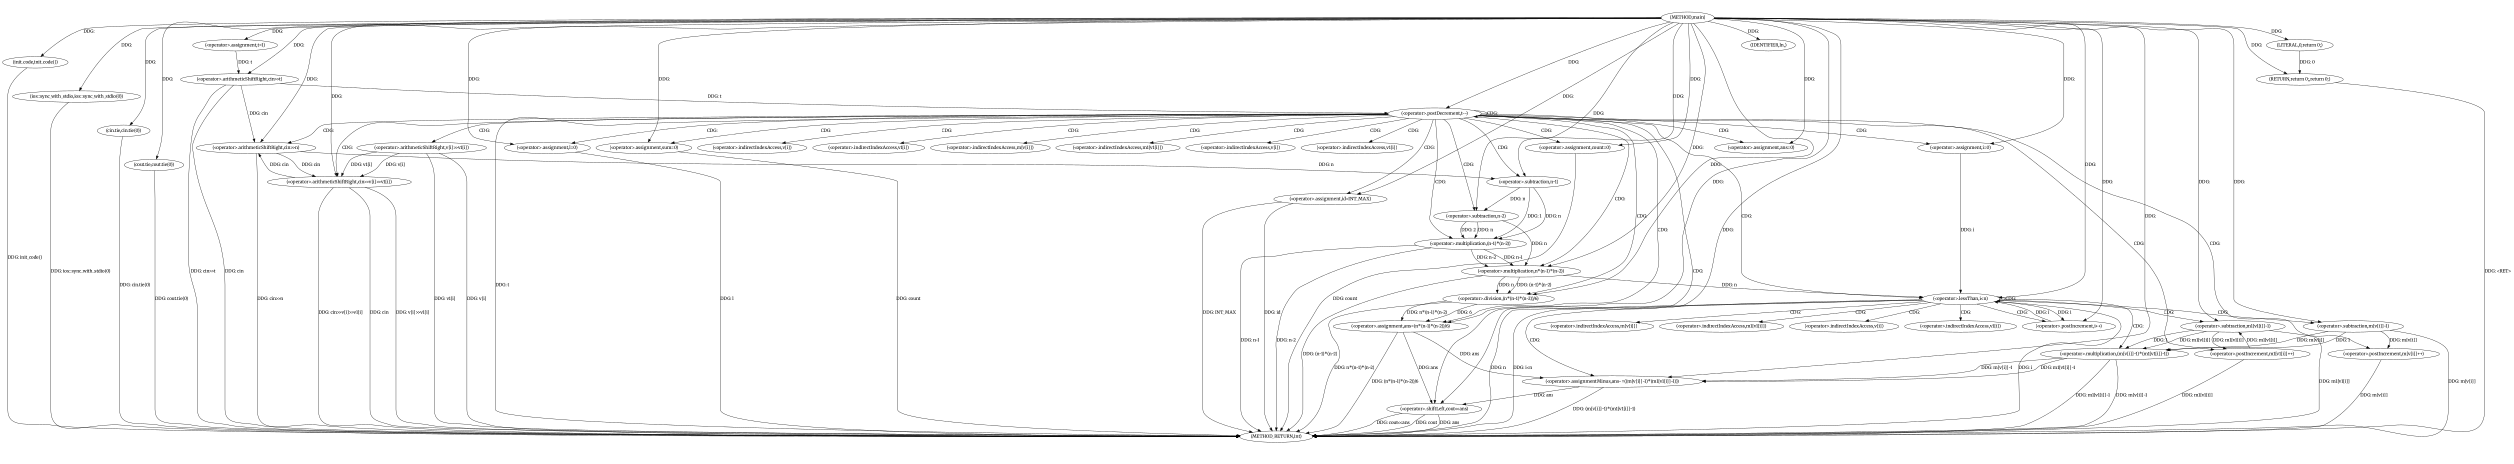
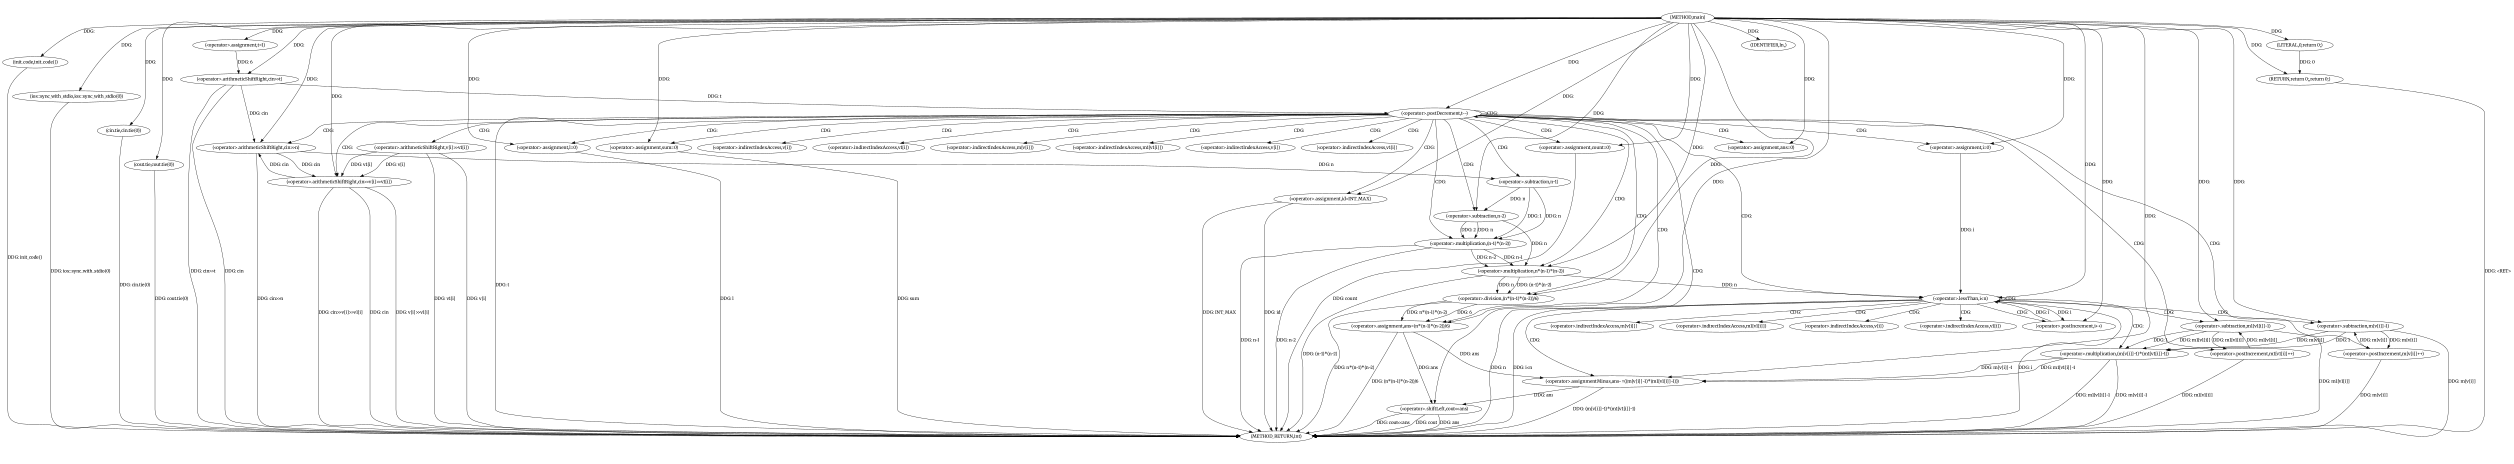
(245, 62) -> (245, 62)
(1637, 140) -> none
(1723, 228) -> none
(909, 299) -> (909, 299)
none -> (2360, 342)
